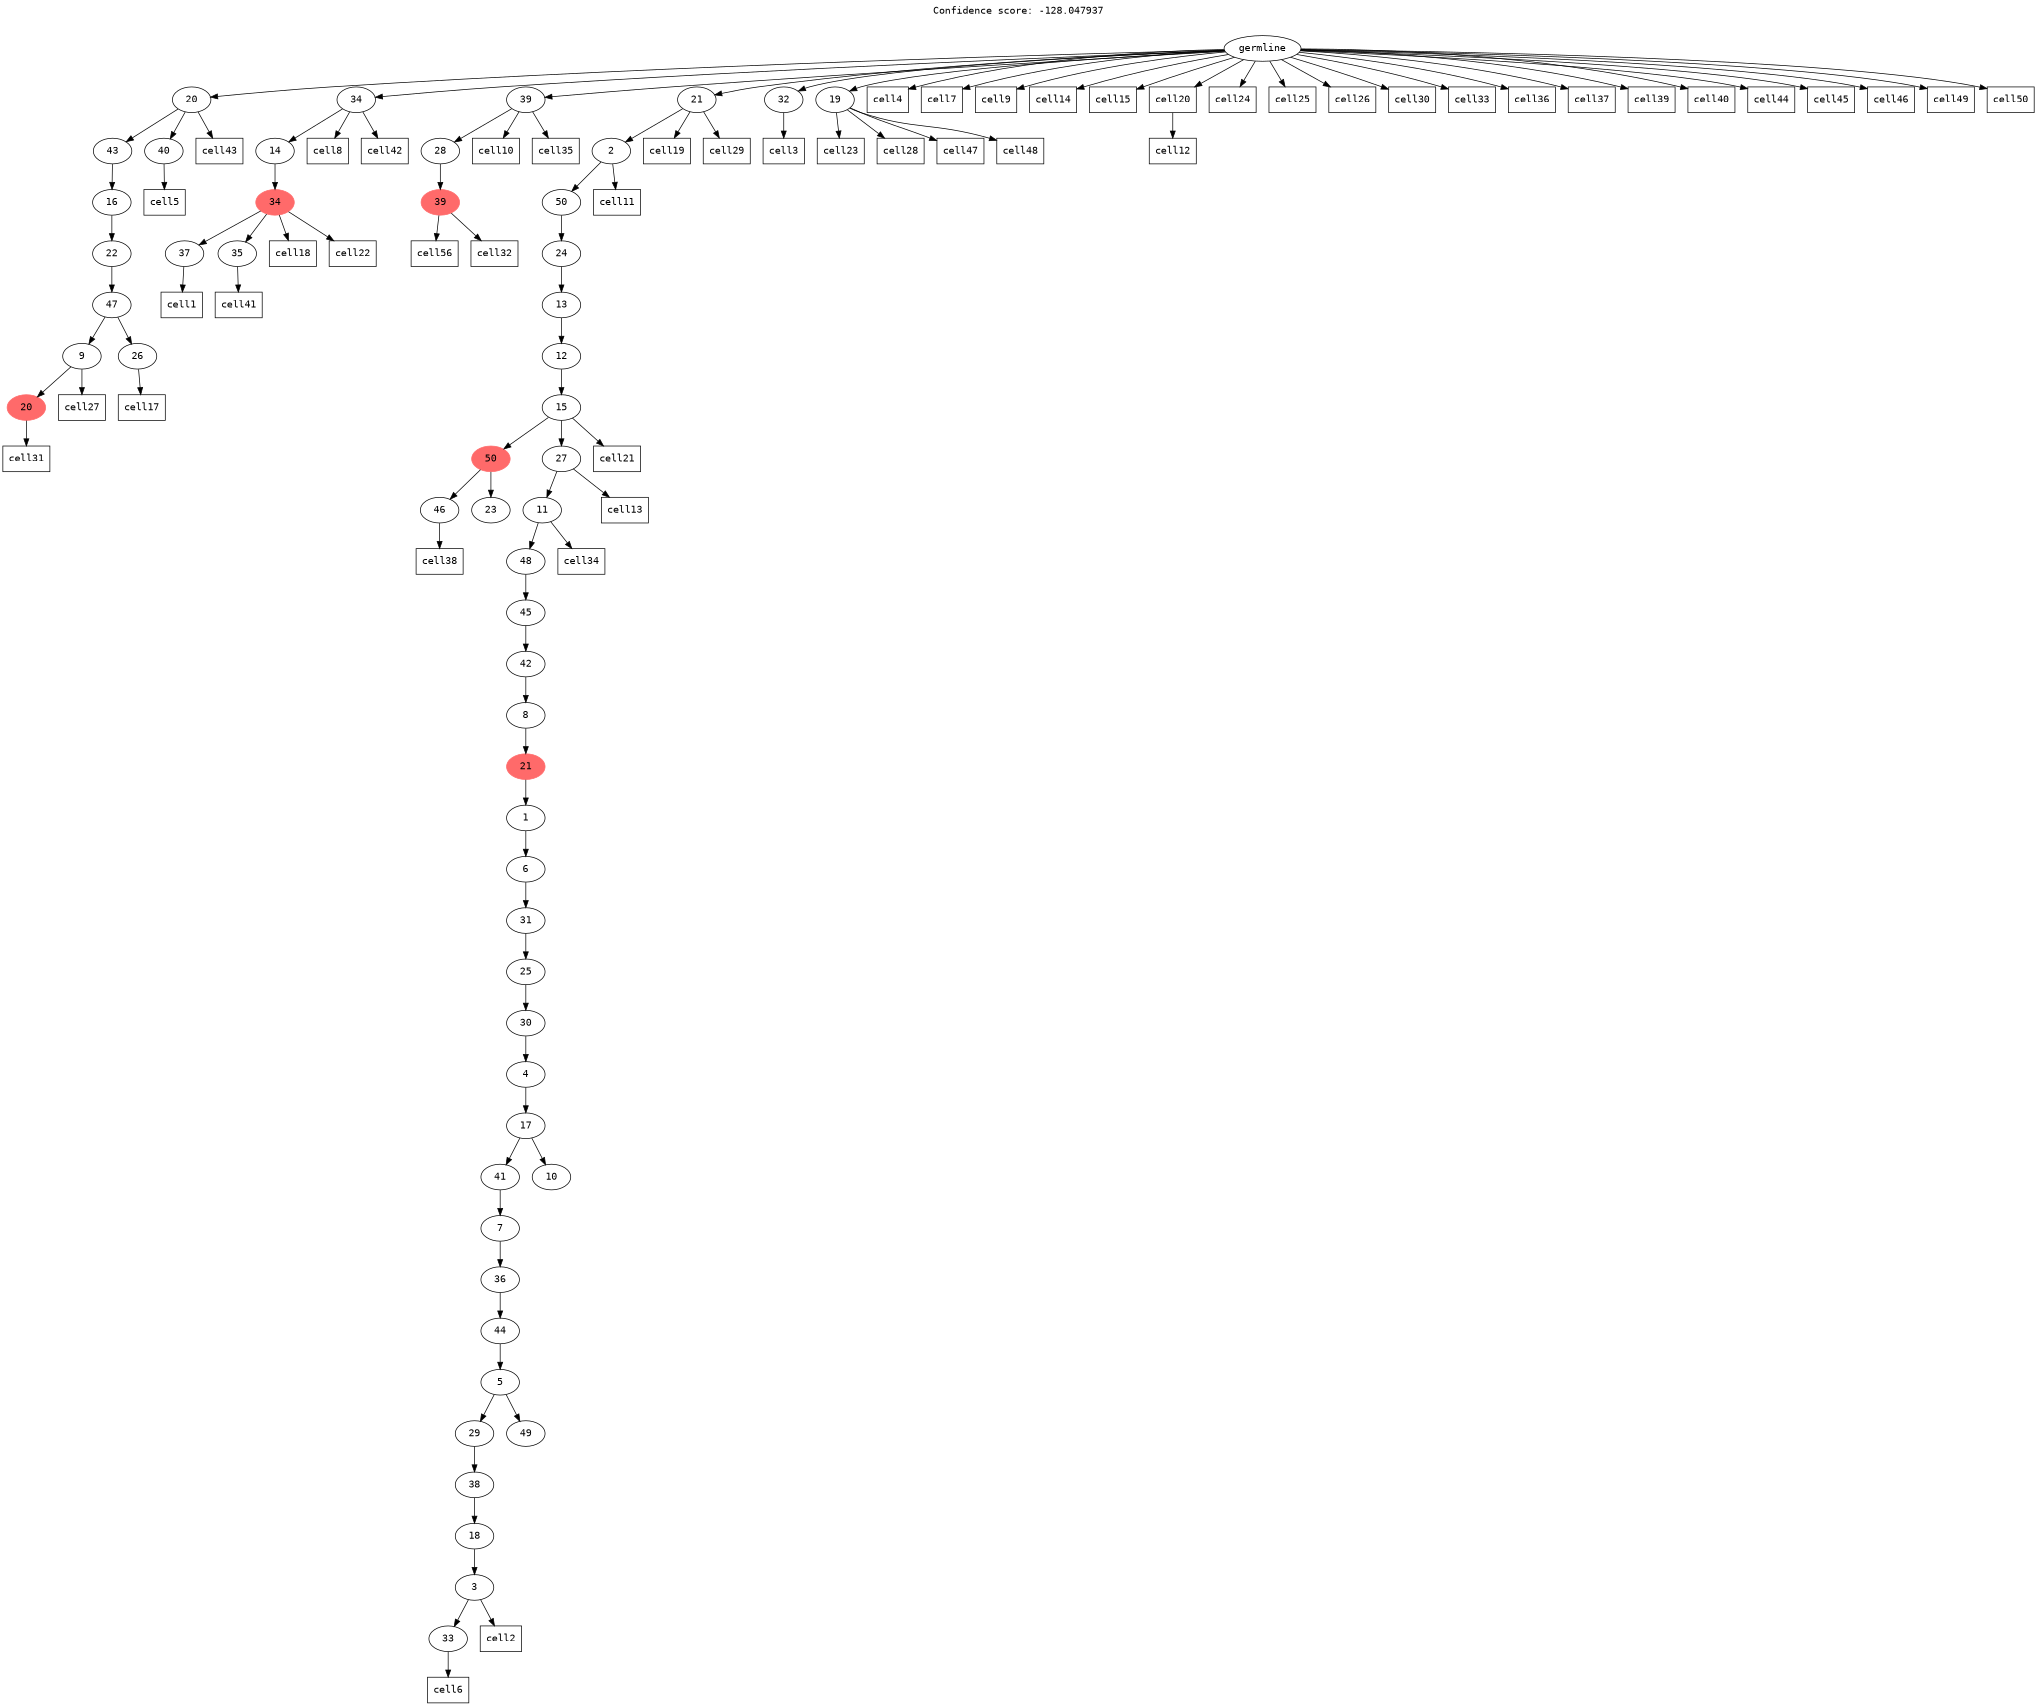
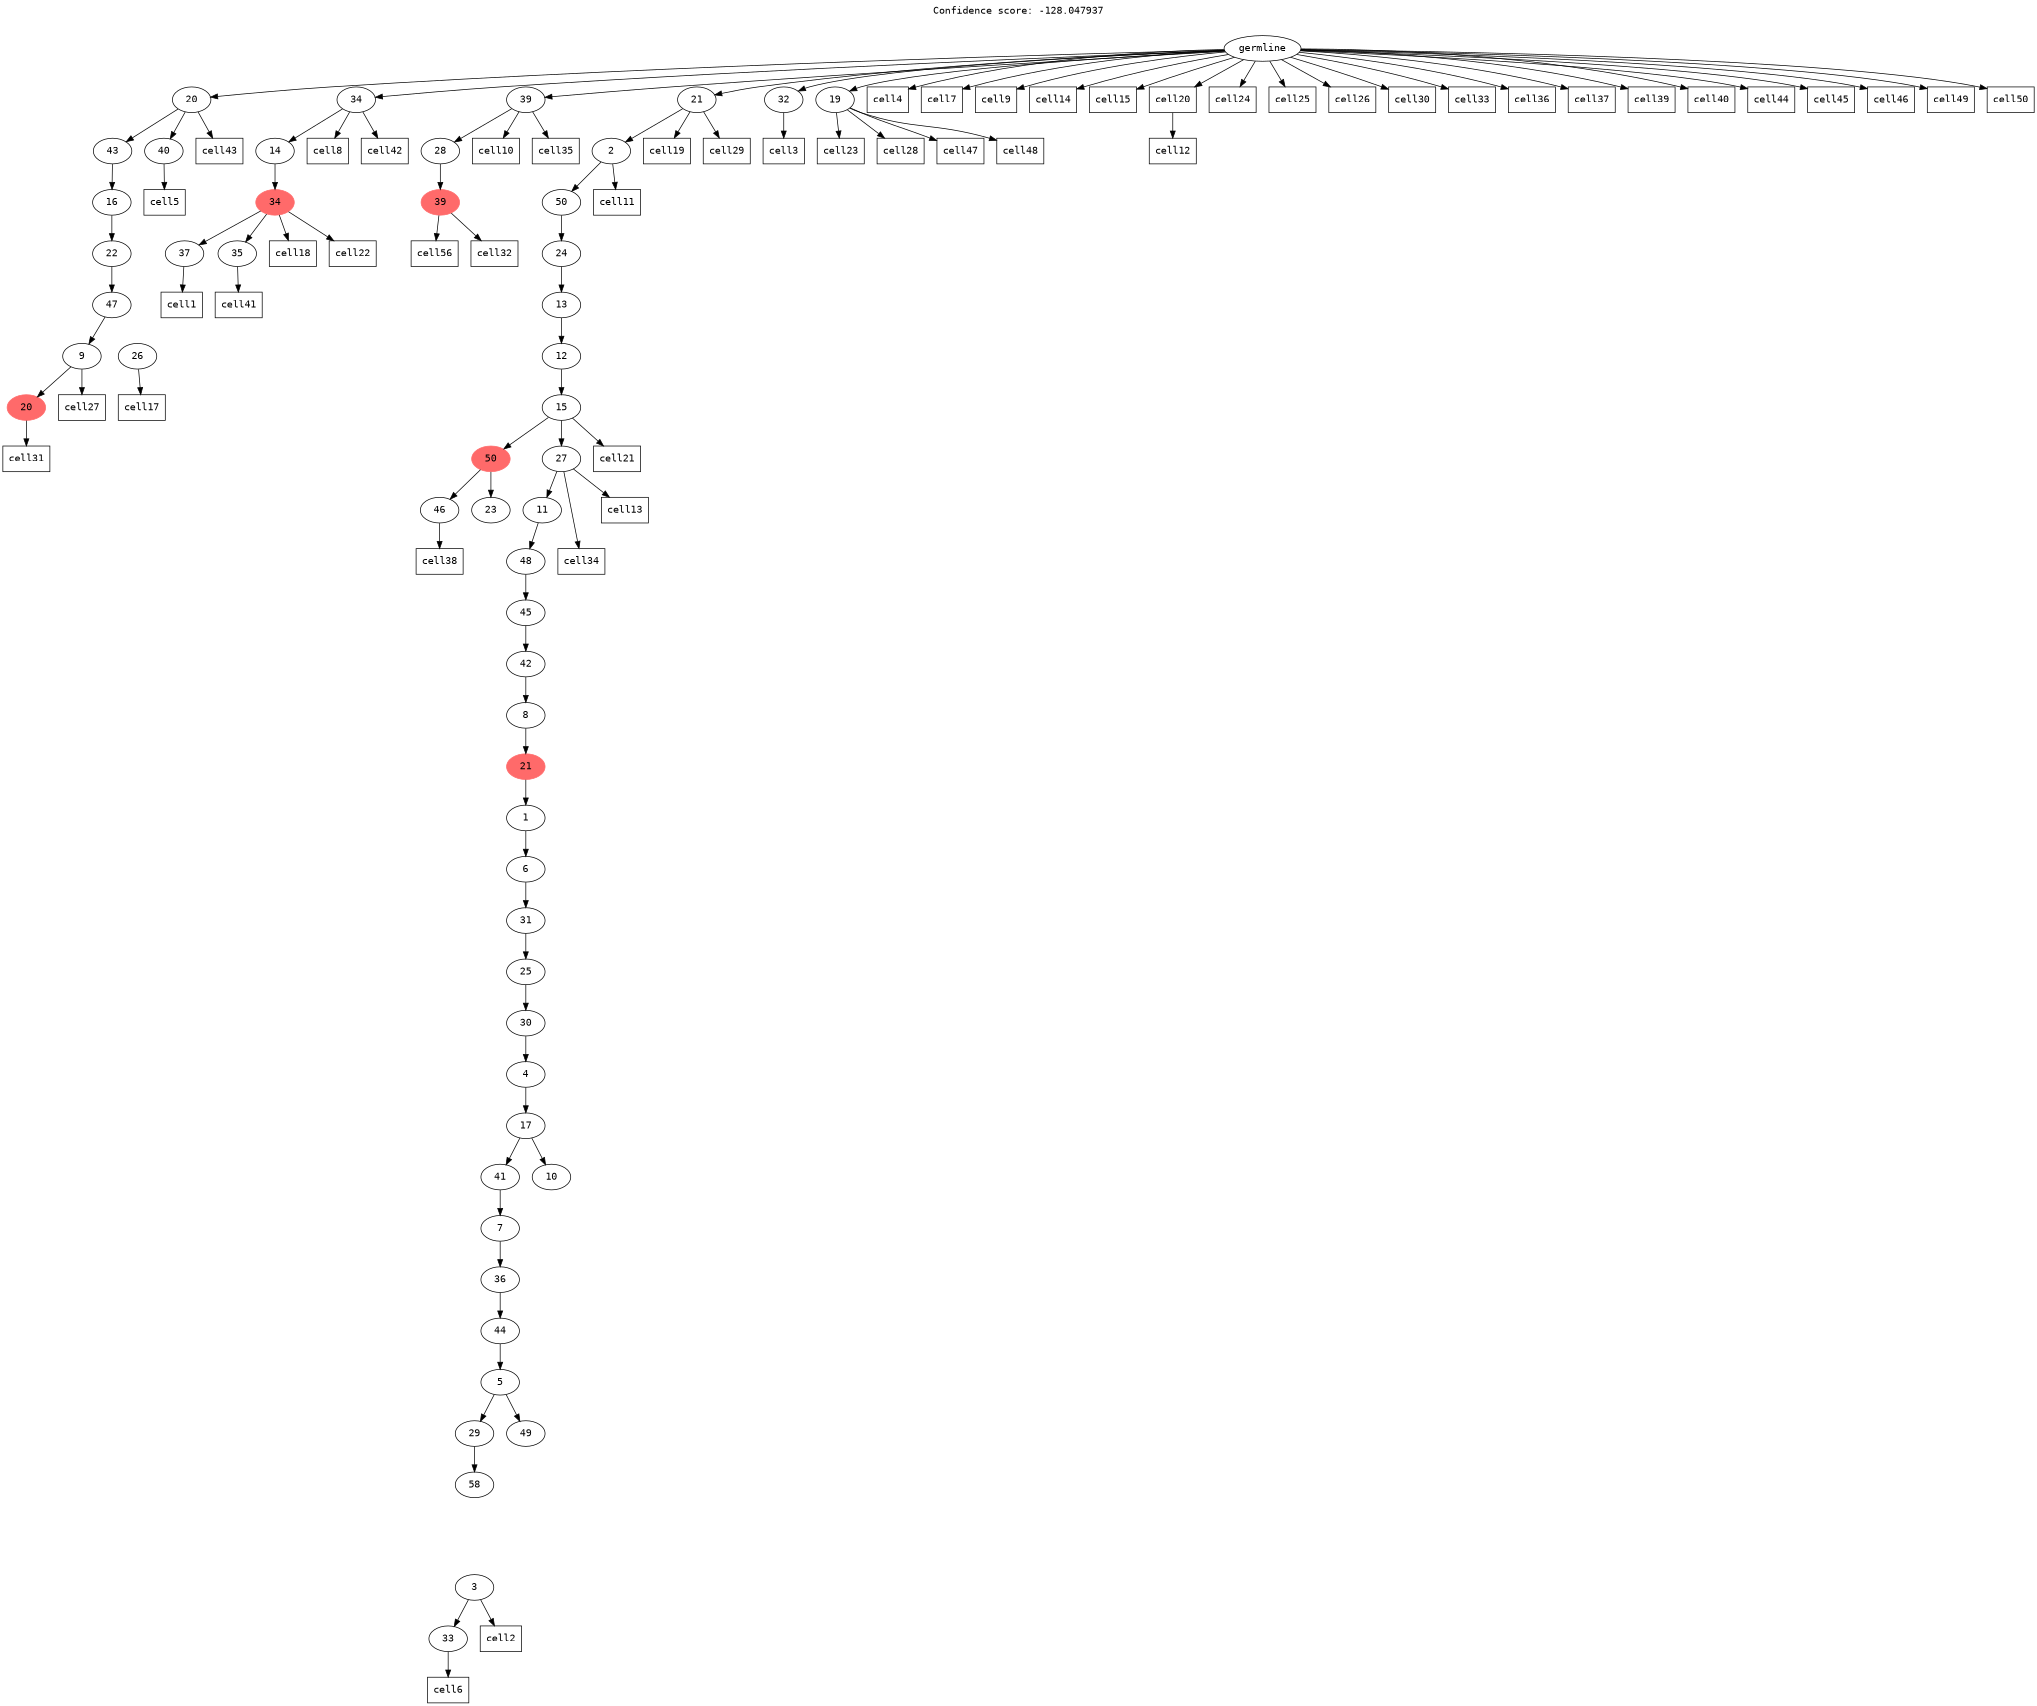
(123, 327) -> none
(559, 532) -> (571, 507)
(475, 1485) -> (475, 1485)
(475, 1536) -> none
